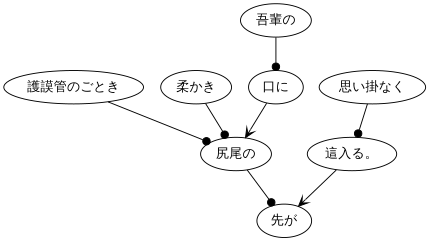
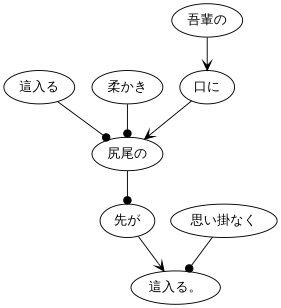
(276, 50) -> (207, 49)
(74, 87) -> (39, 87)
(321, 185) -> (148, 250)
